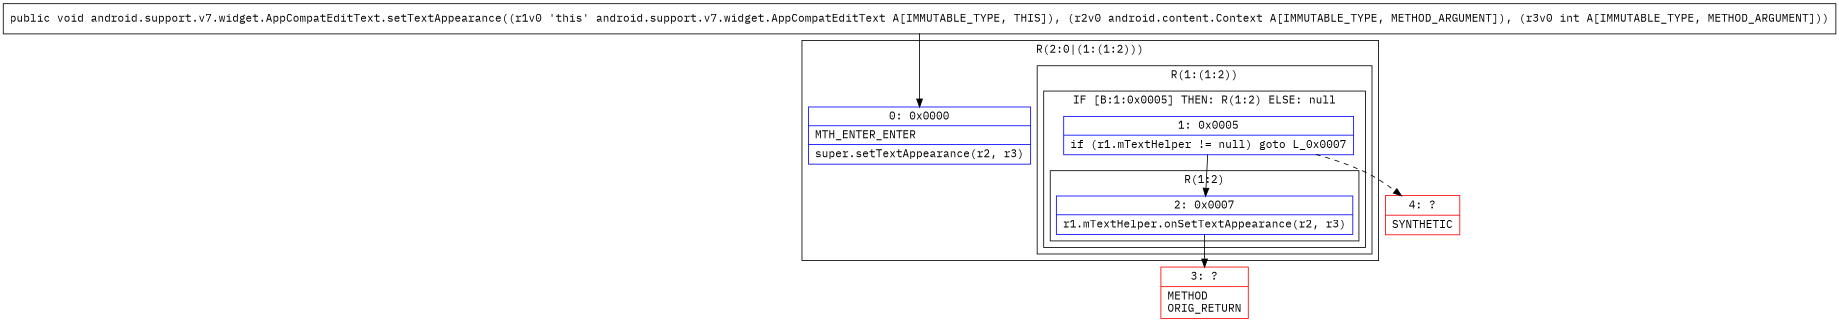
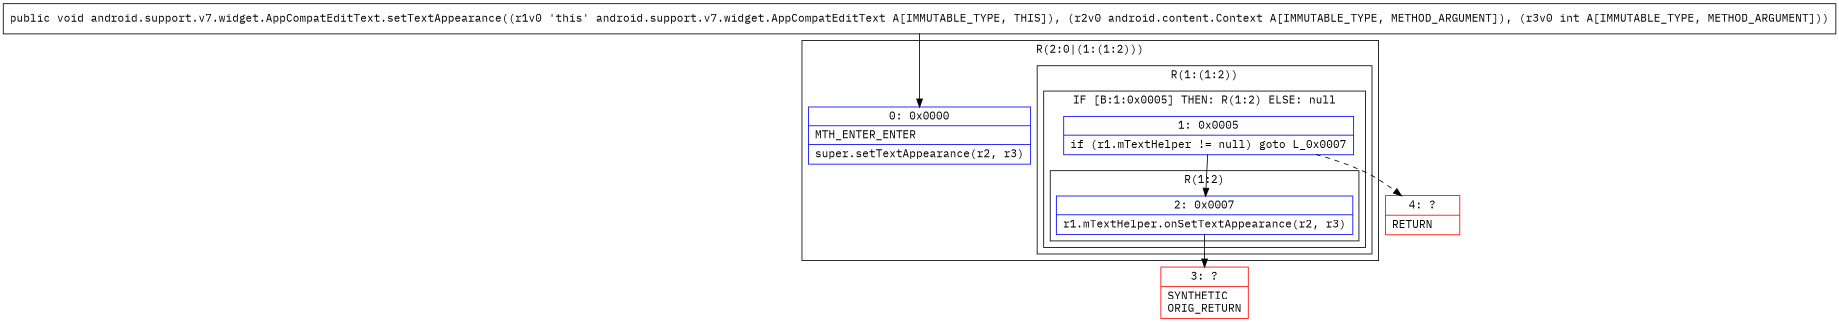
(1423, 225) -> (1412, 225)
(1188, 296) -> (1198, 296)
